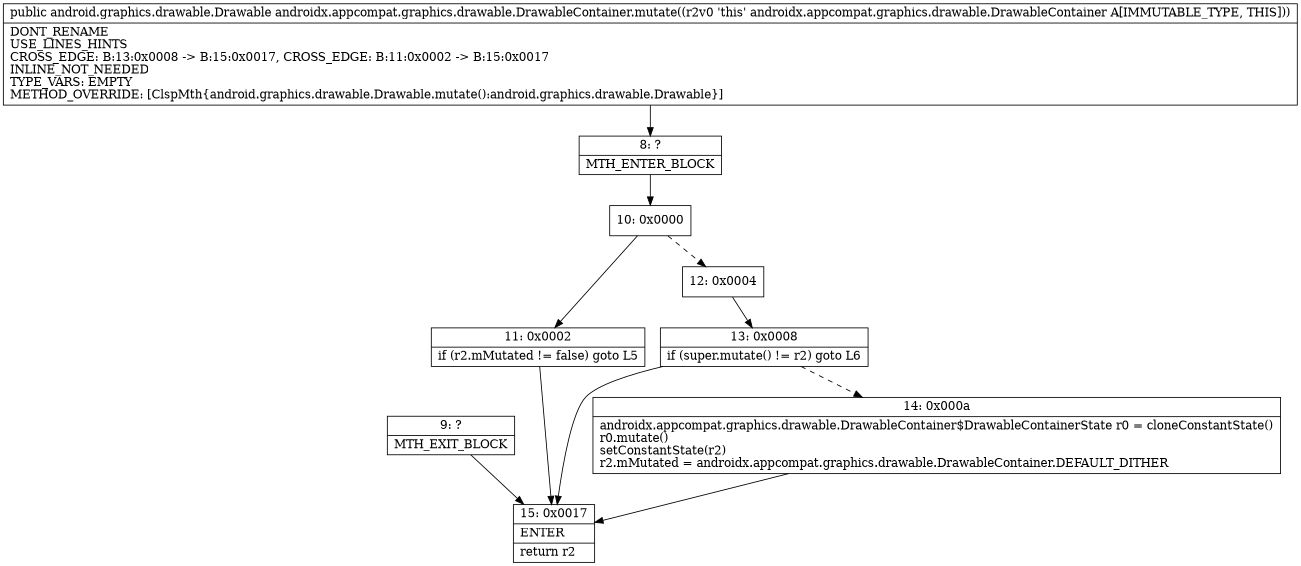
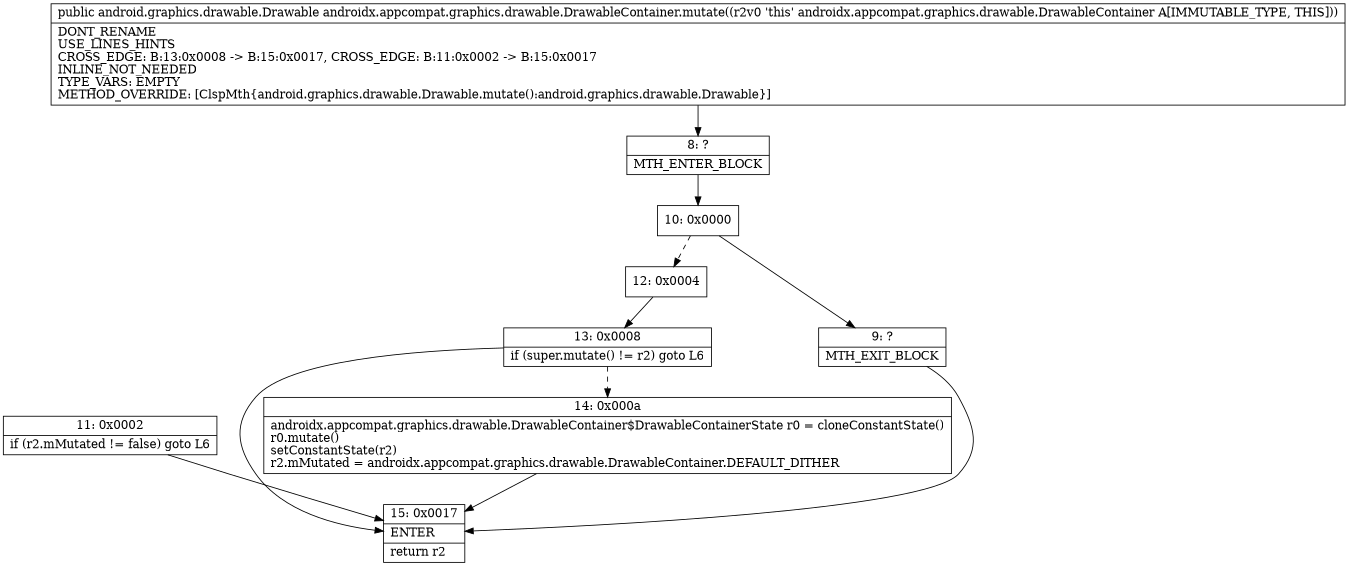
(599, 279) -> (784, 279)
(538, 356) -> (110, 445)
